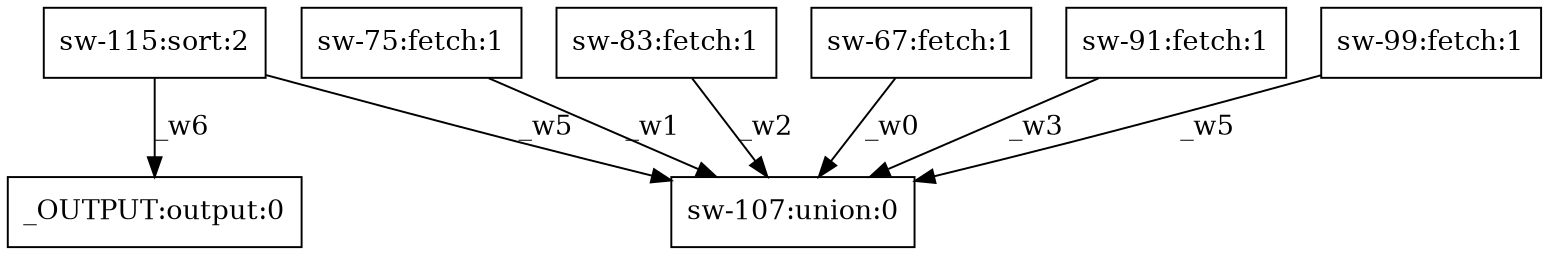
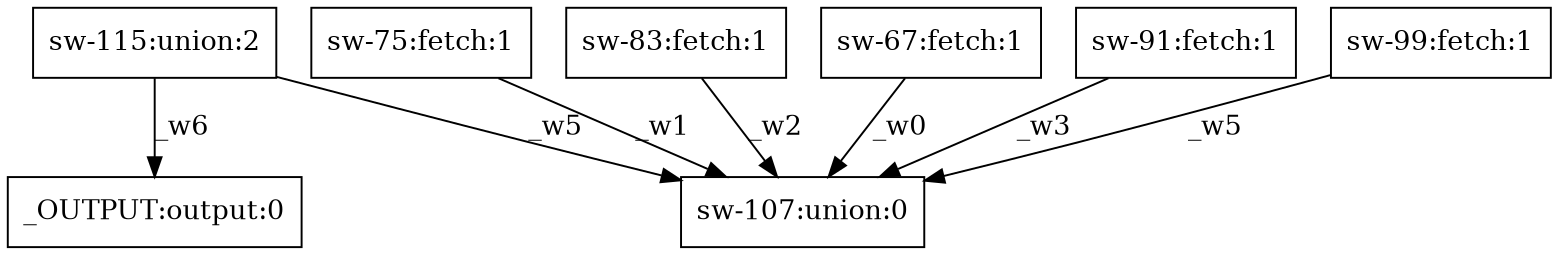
(155, 43) -> (155, 43)
